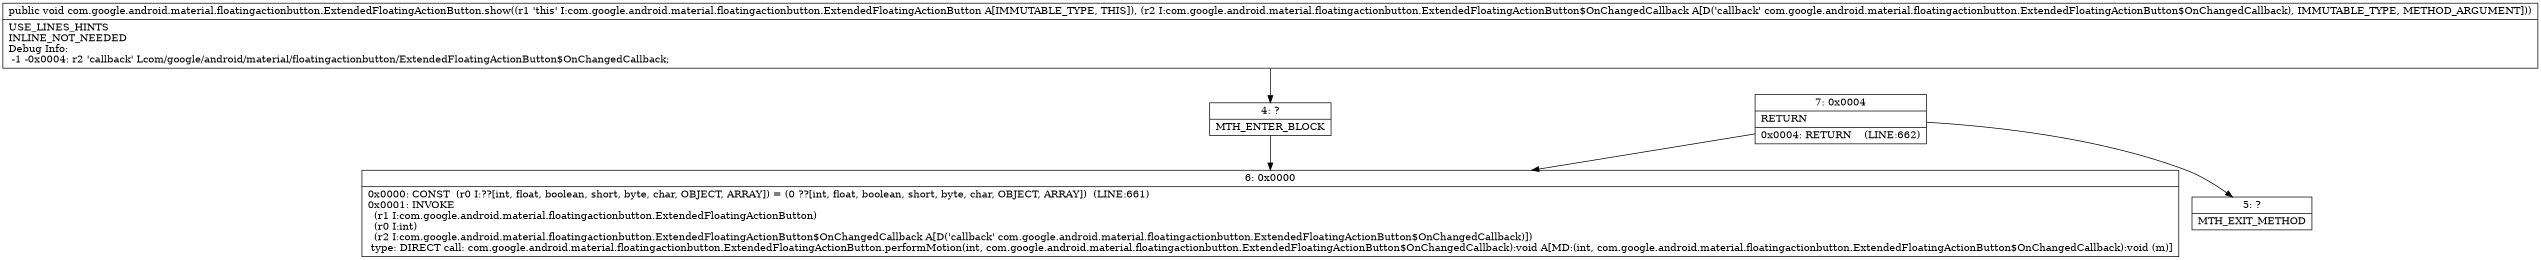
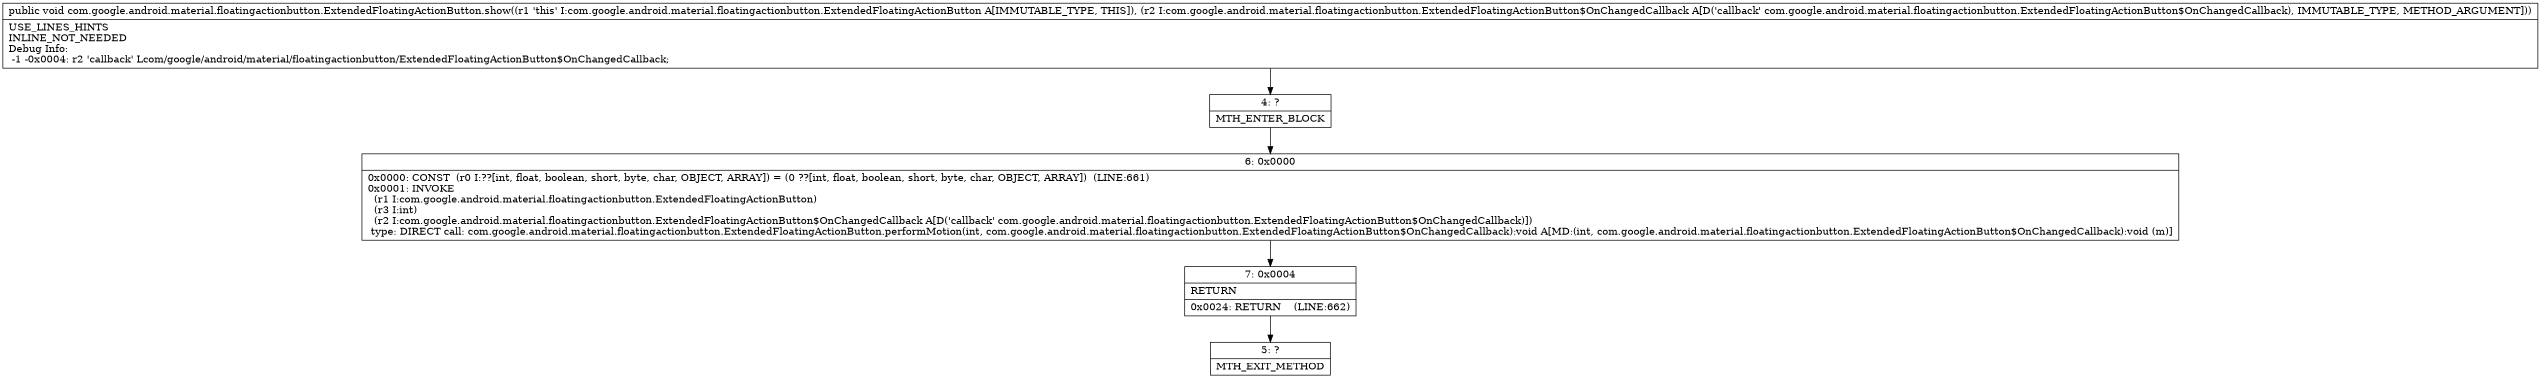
(1841, 135) -> (1270, 307)
(1647, 151) -> (1270, 250)
(393, 227) -> (393, 210)
